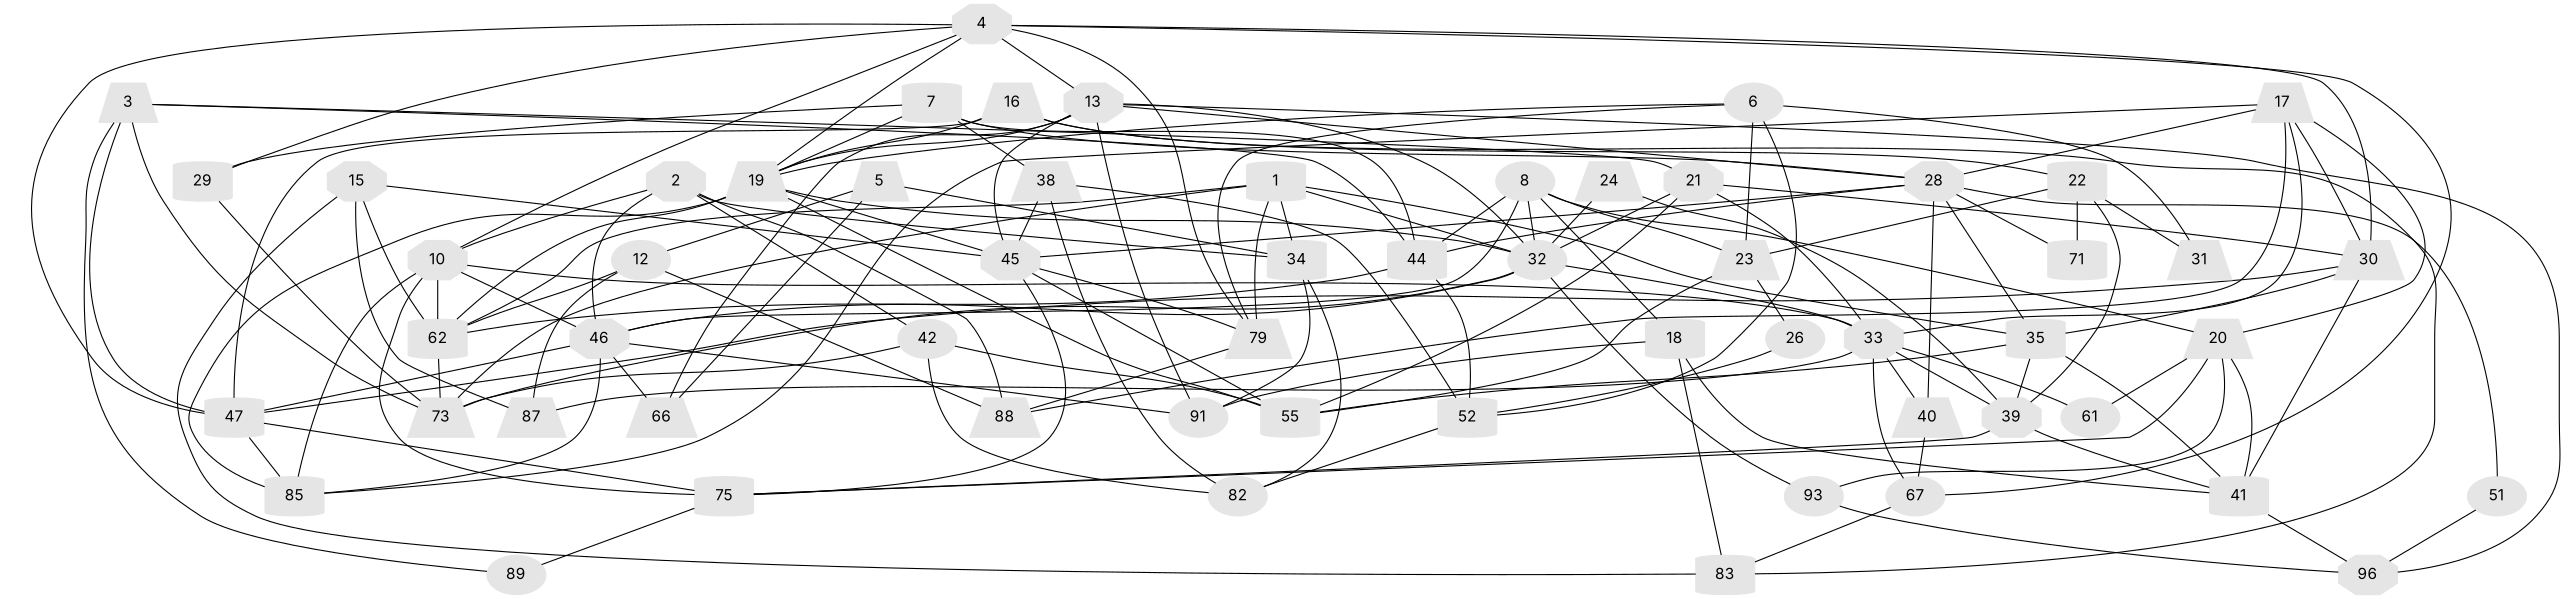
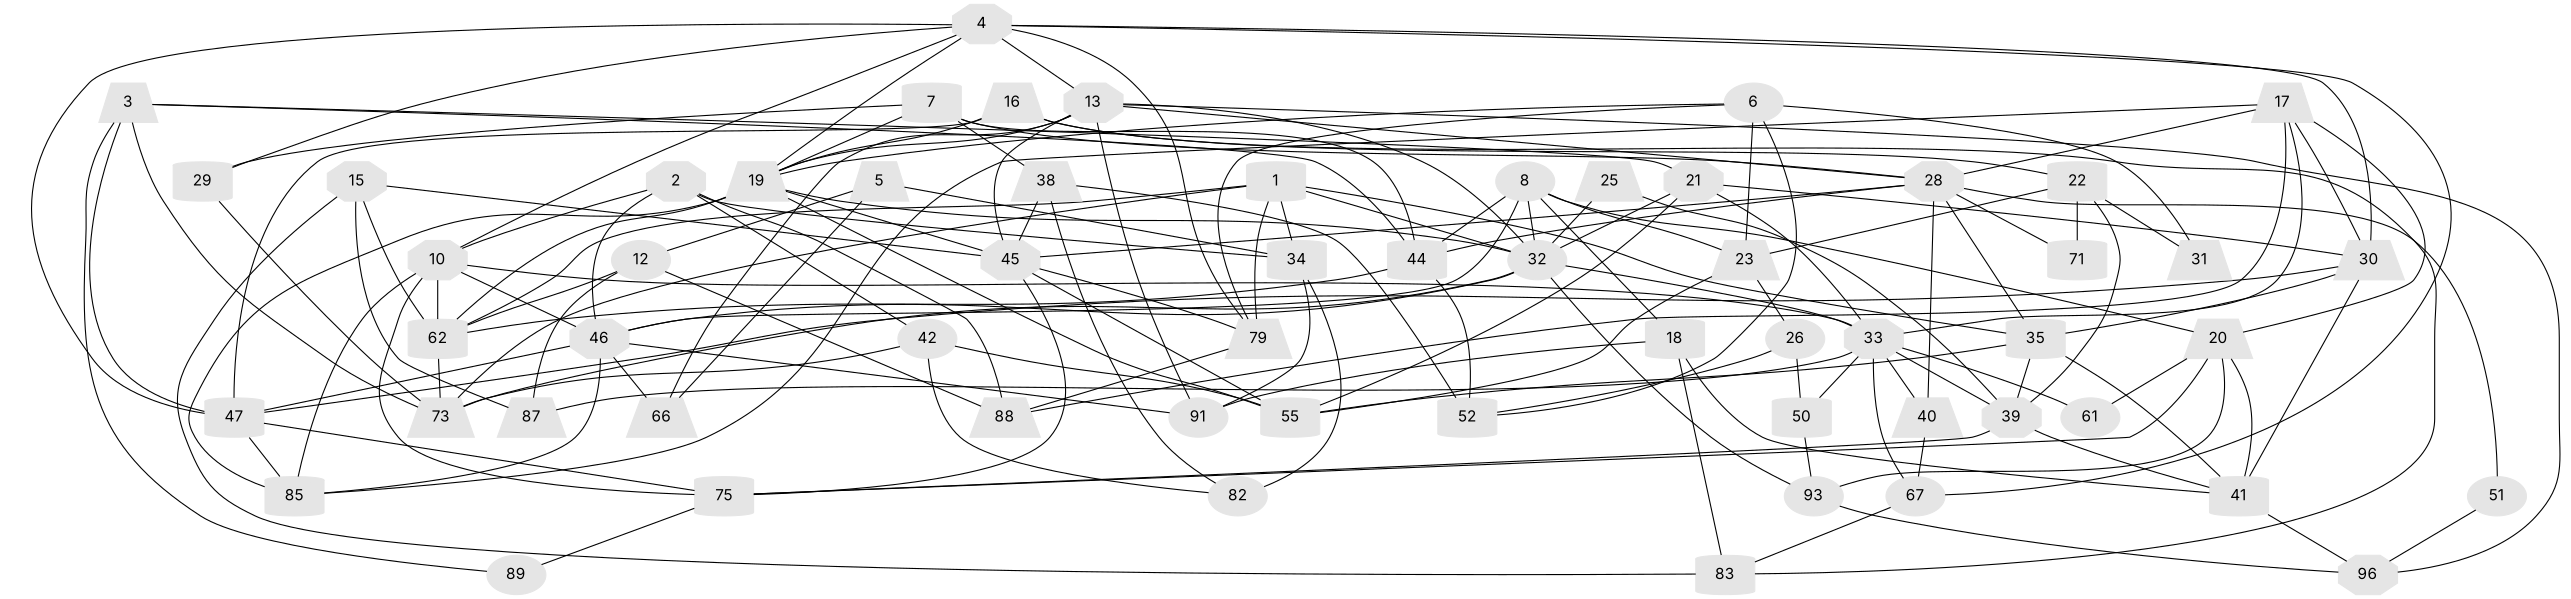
(1609, 181) -> (1609, 181)
none -> (1802, 418)
(1351, 458) -> none
